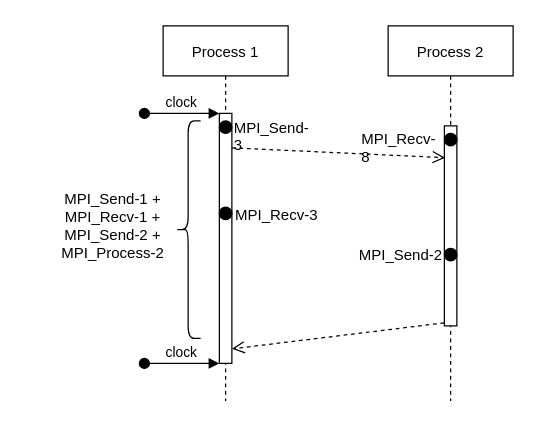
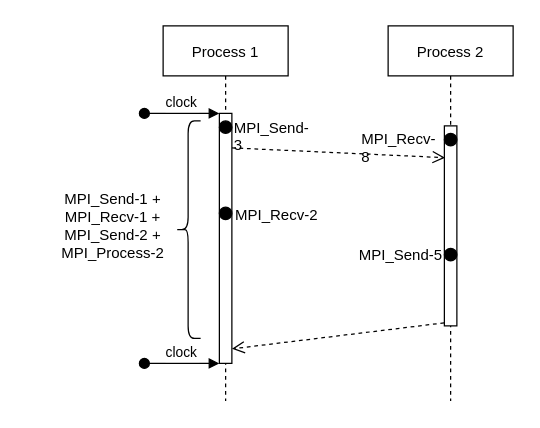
(278, 216) -> (278, 216)
(401, 256) -> (401, 256)
